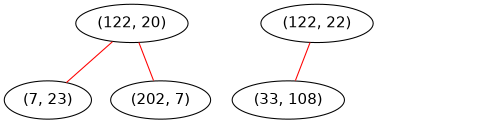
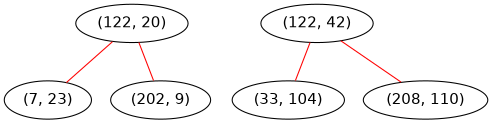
(317, 23) -> (317, 23)
(161, 100) -> (161, 100)
(288, 100) -> (288, 100)
none -> (426, 100)
